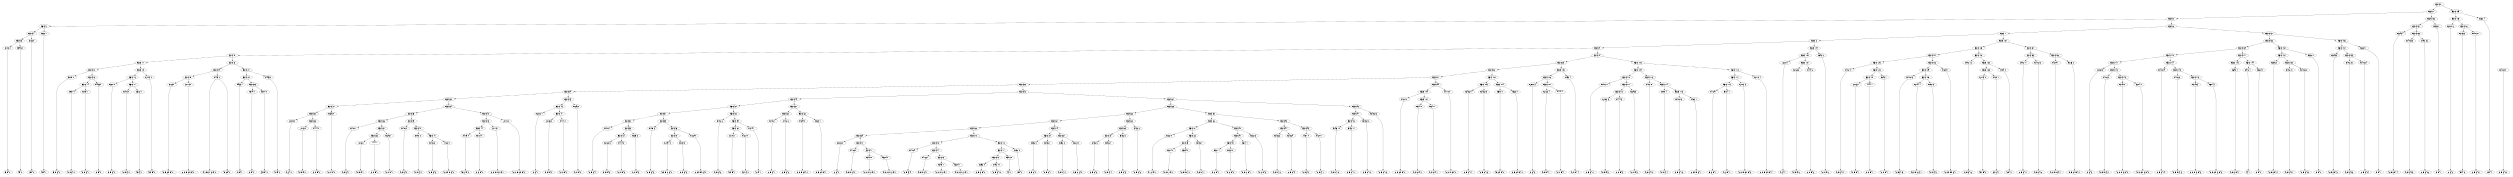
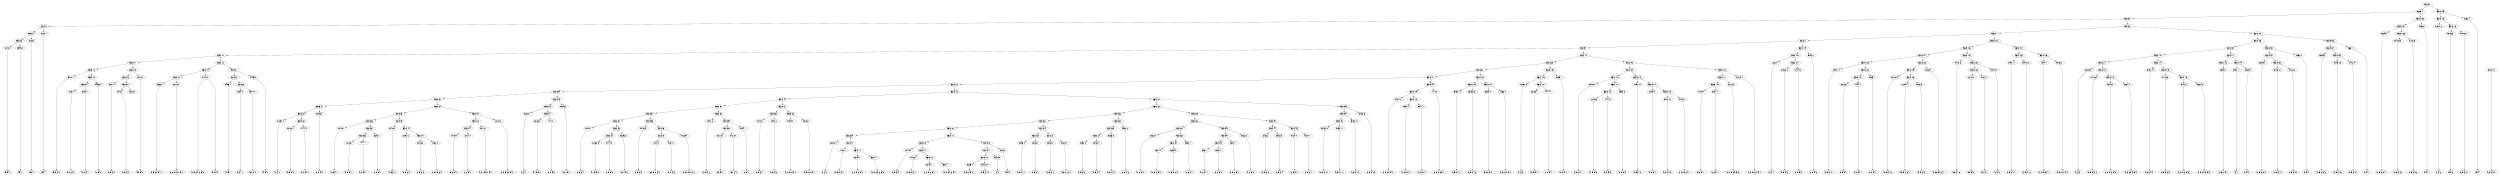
(139, 172) -> none
